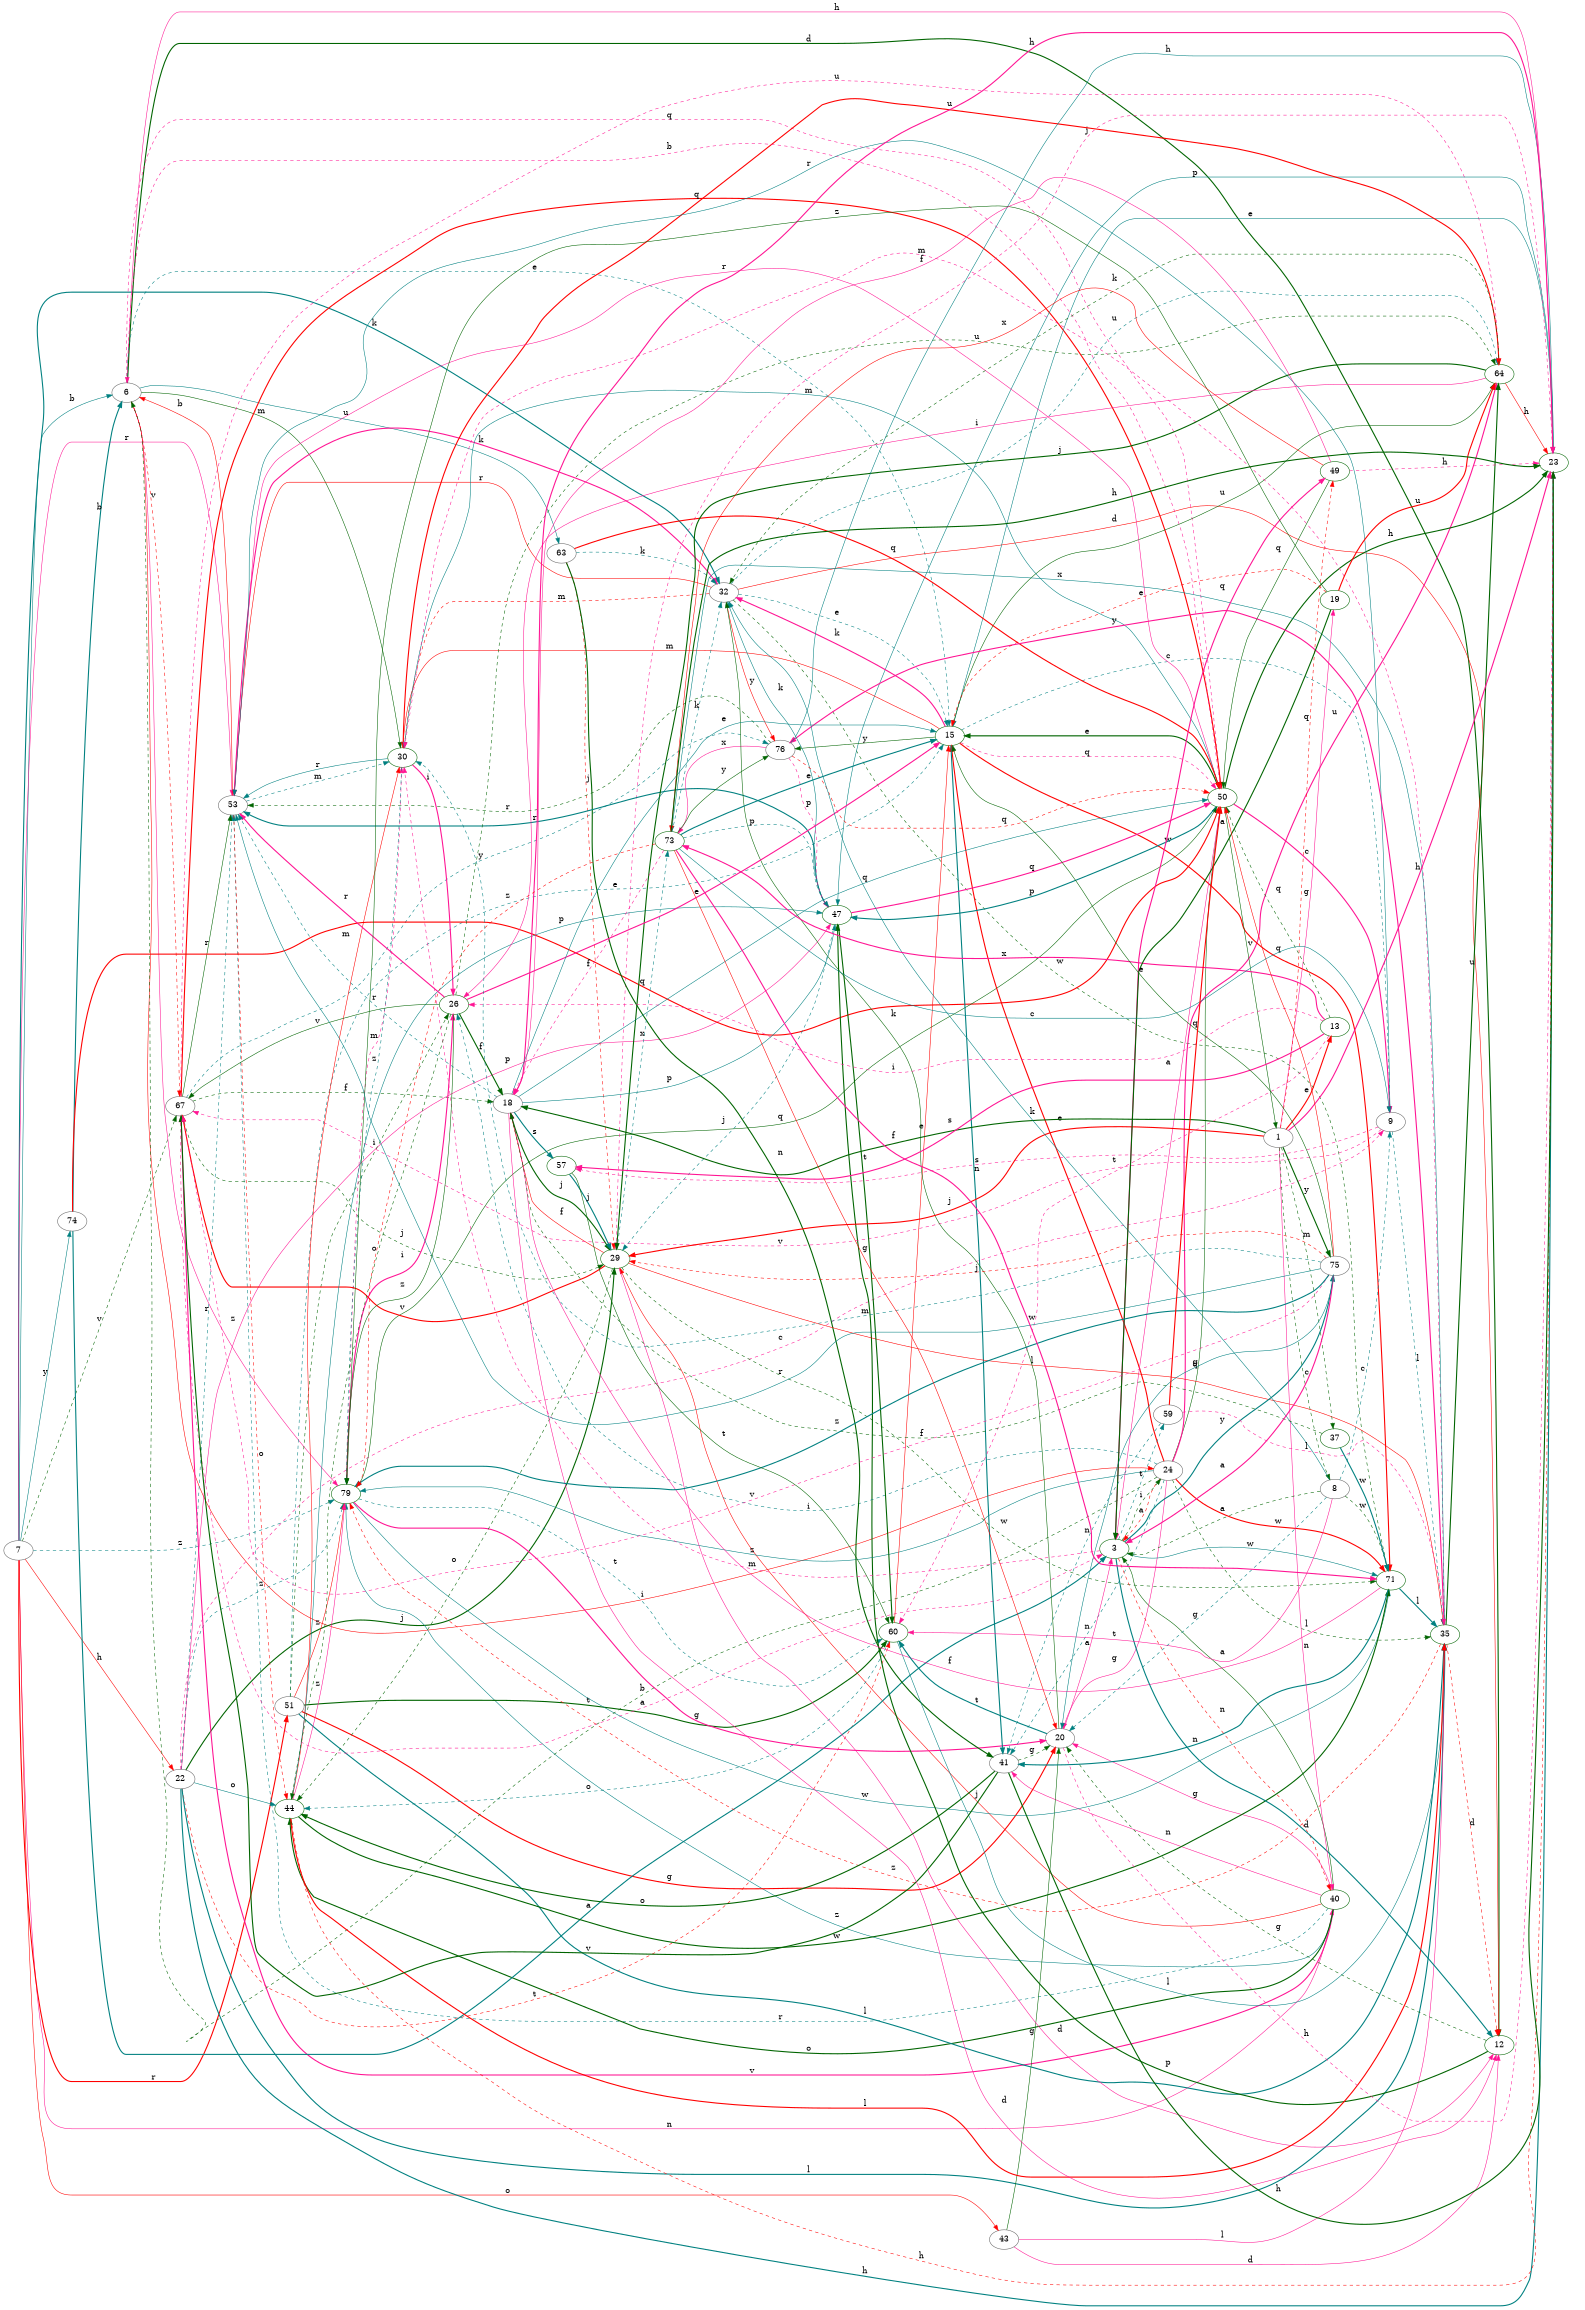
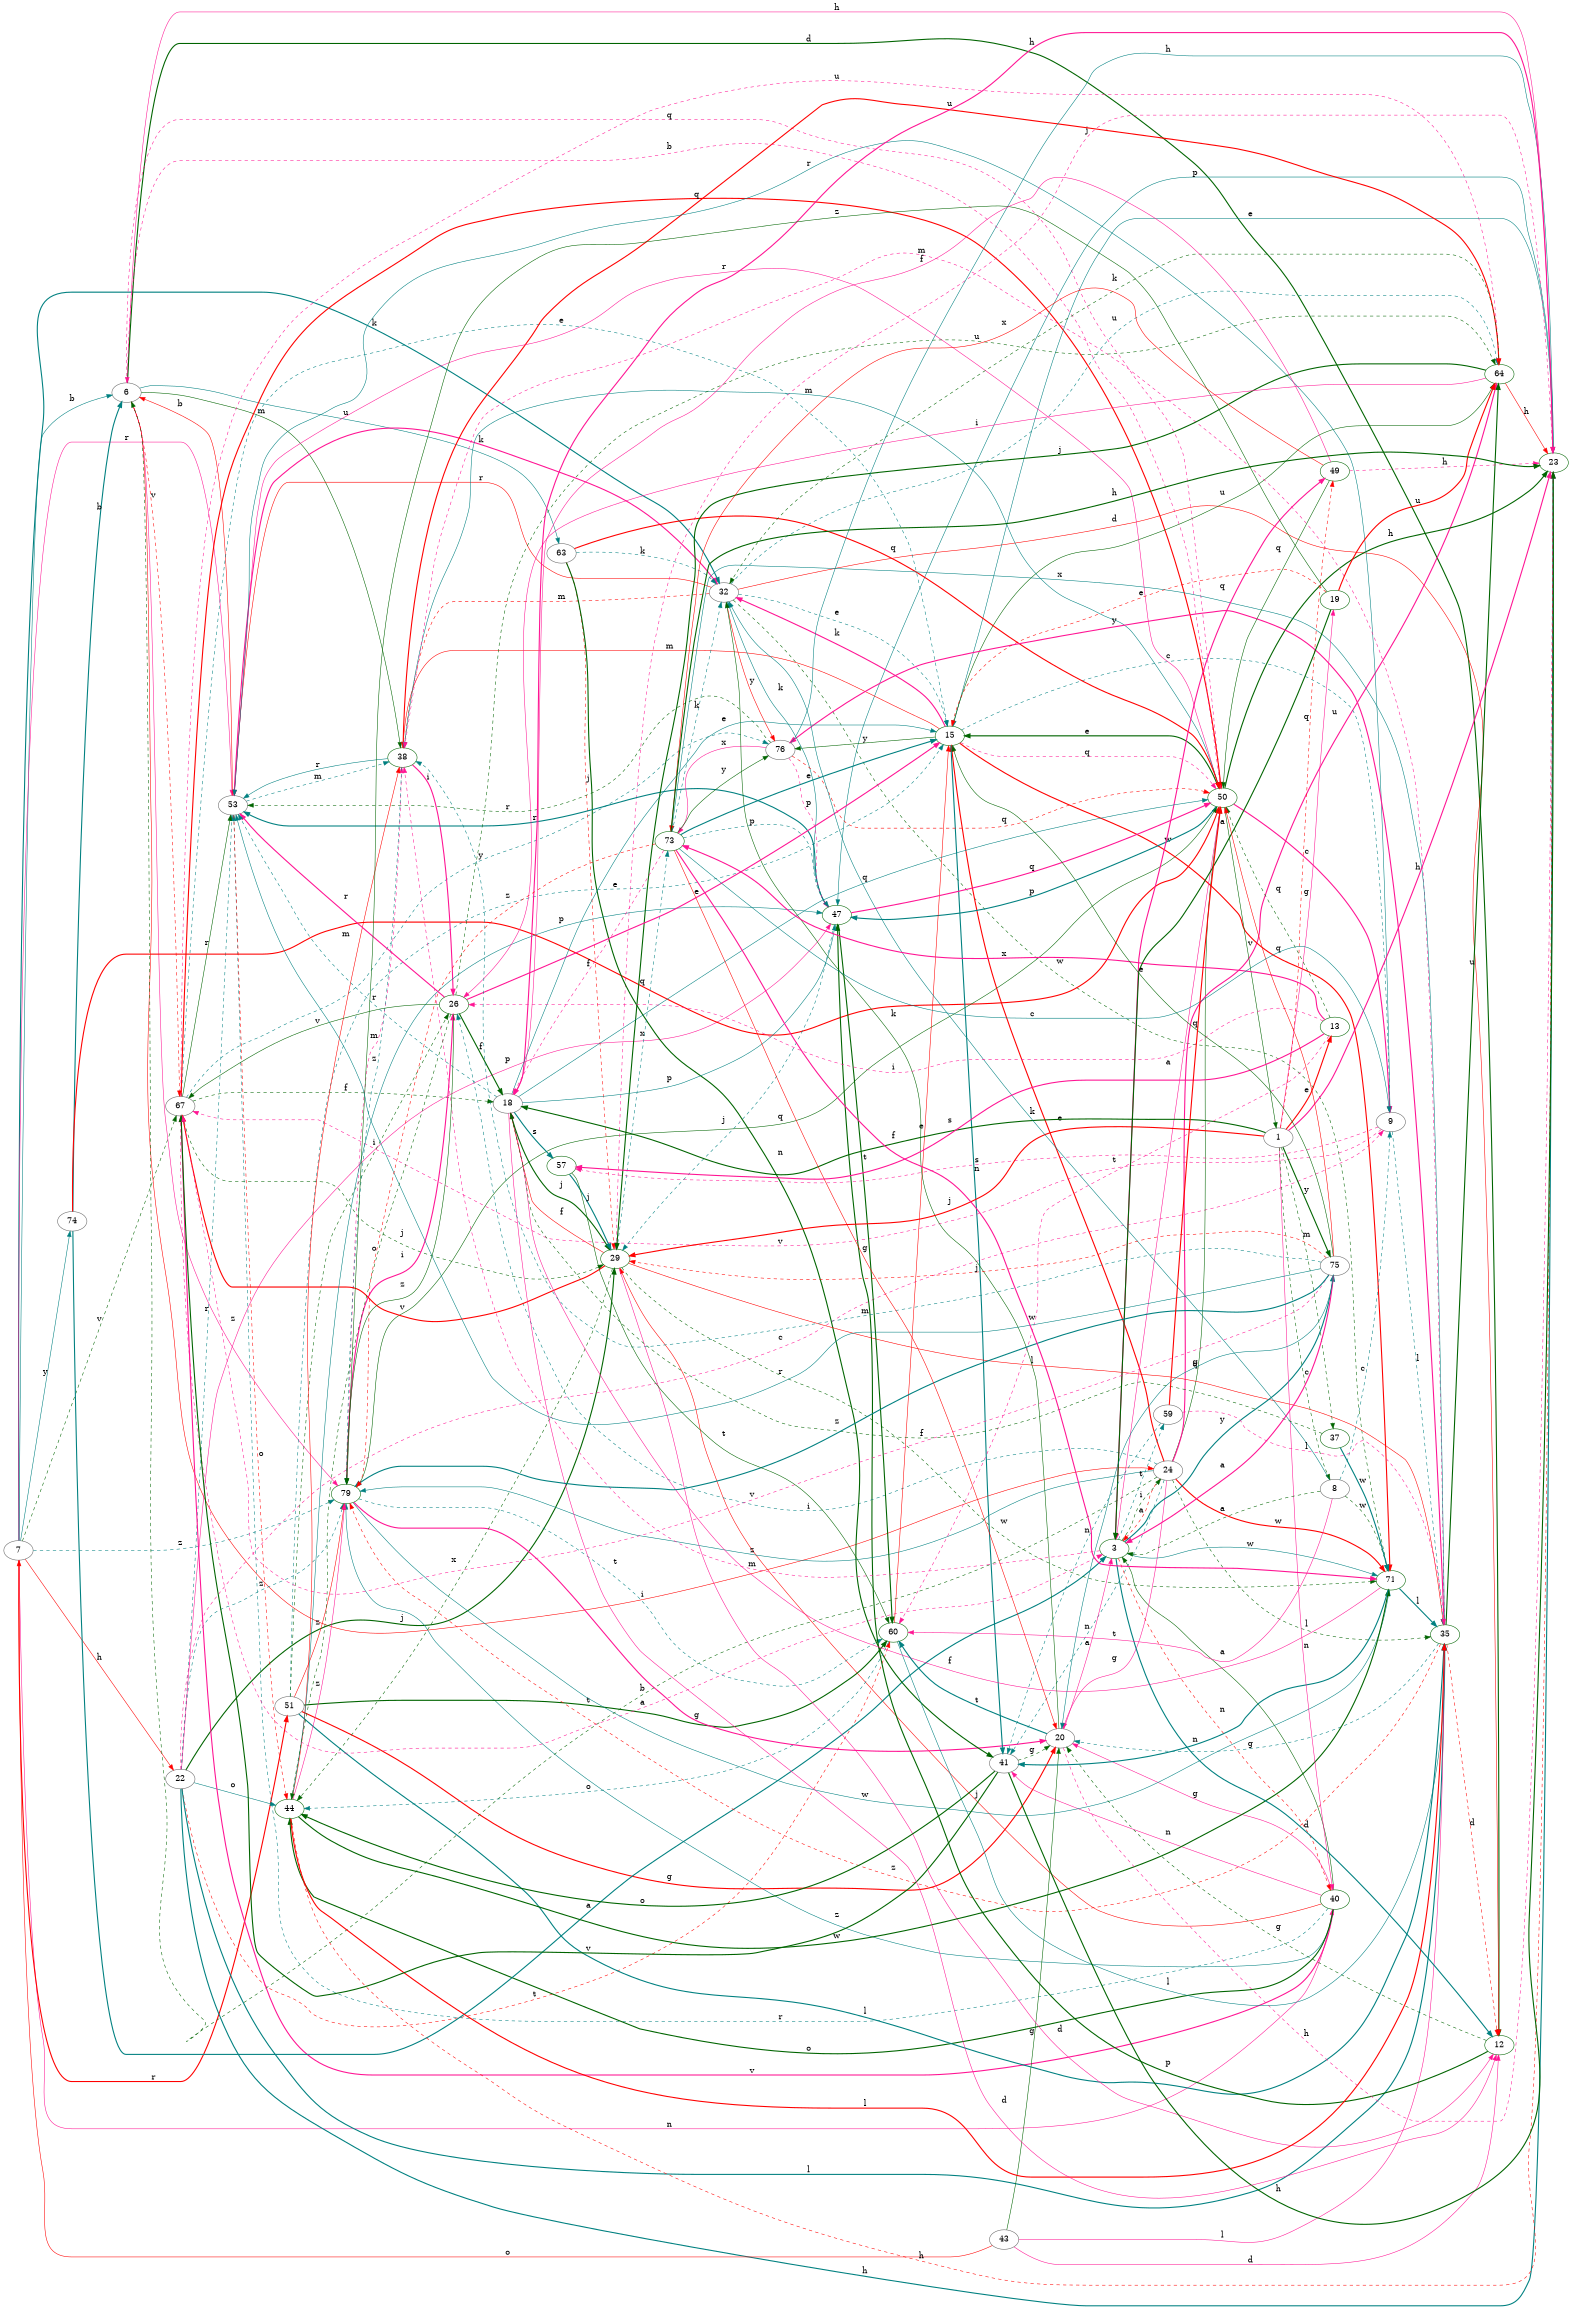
(631, 281) -> (324, 364)
(402, 758) -> (402, 758)
(454, 1560) -> (454, 1560)
(1202, 1615) -> (1276, 1745)
(214, 2195) -> (179, 2257)
